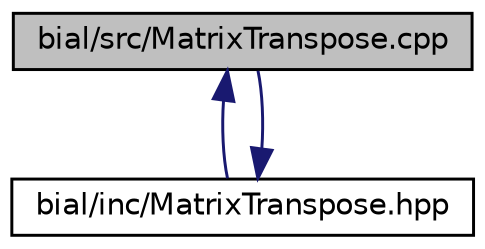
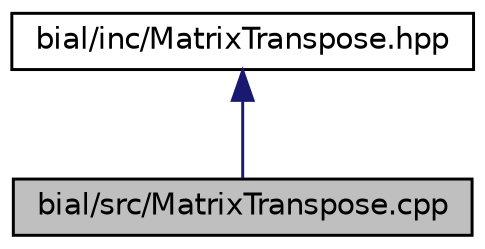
(223, 139) -> none
